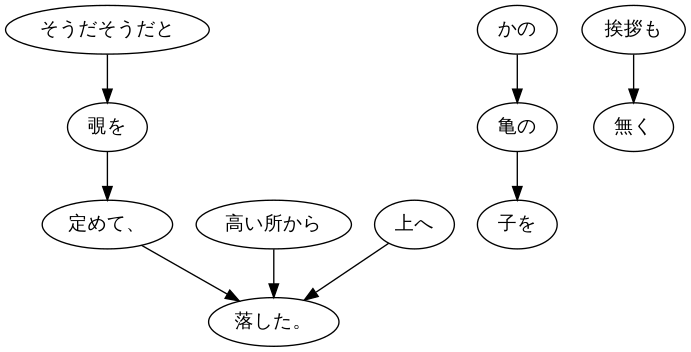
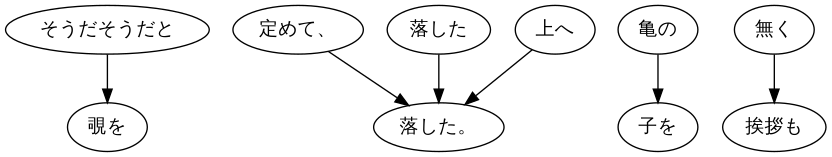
(517, 30) -> none
(634, 72) -> (774, 72)
(107, 169) -> none
(274, 225) -> (439, 30)
